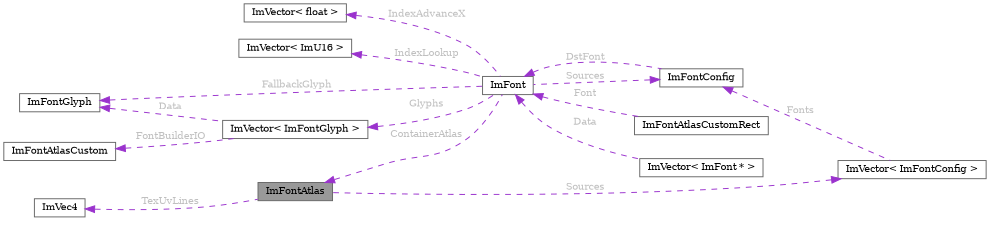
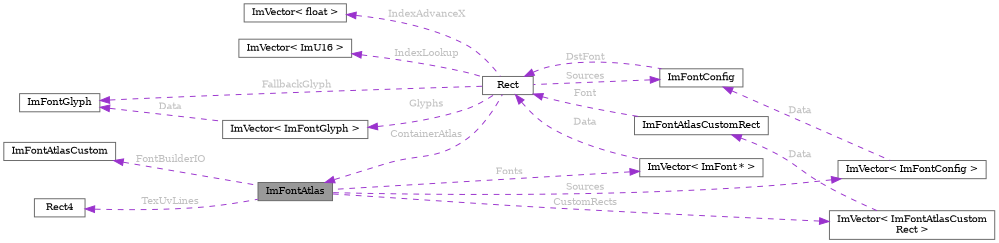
(508, 86) -> (508, 86)
(799, 111) -> (799, 111)
(180, 144) -> (191, 174)
none -> (481, 181)
(60, 208) -> (60, 208)
none -> (912, 225)
